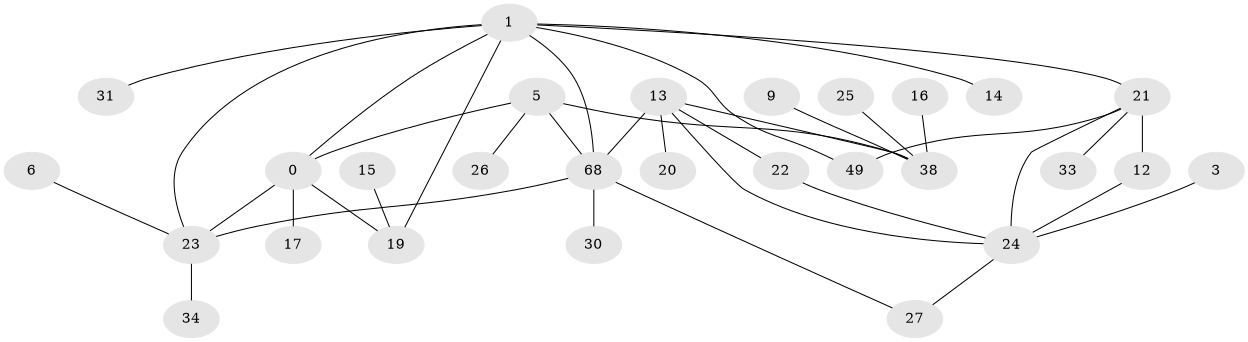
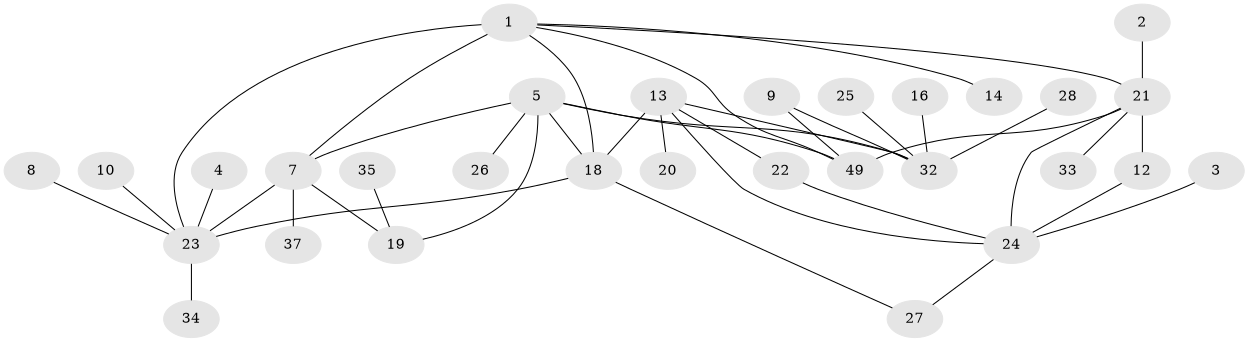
none -> (1142, 23)
(106, 97) -> none
none -> (1068, 97)
(453, 134) -> (507, 200)
none -> (748, 134)
none -> (824, 143)
(32, 171) -> (32, 171)
none -> (106, 171)
none -> (219, 171)
(293, 171) -> (293, 171)
(367, 171) -> (367, 171)
(594, 171) -> (594, 171)
(929, 171) -> (929, 171)
(293, 245) -> (293, 245)
(594, 245) -> none
